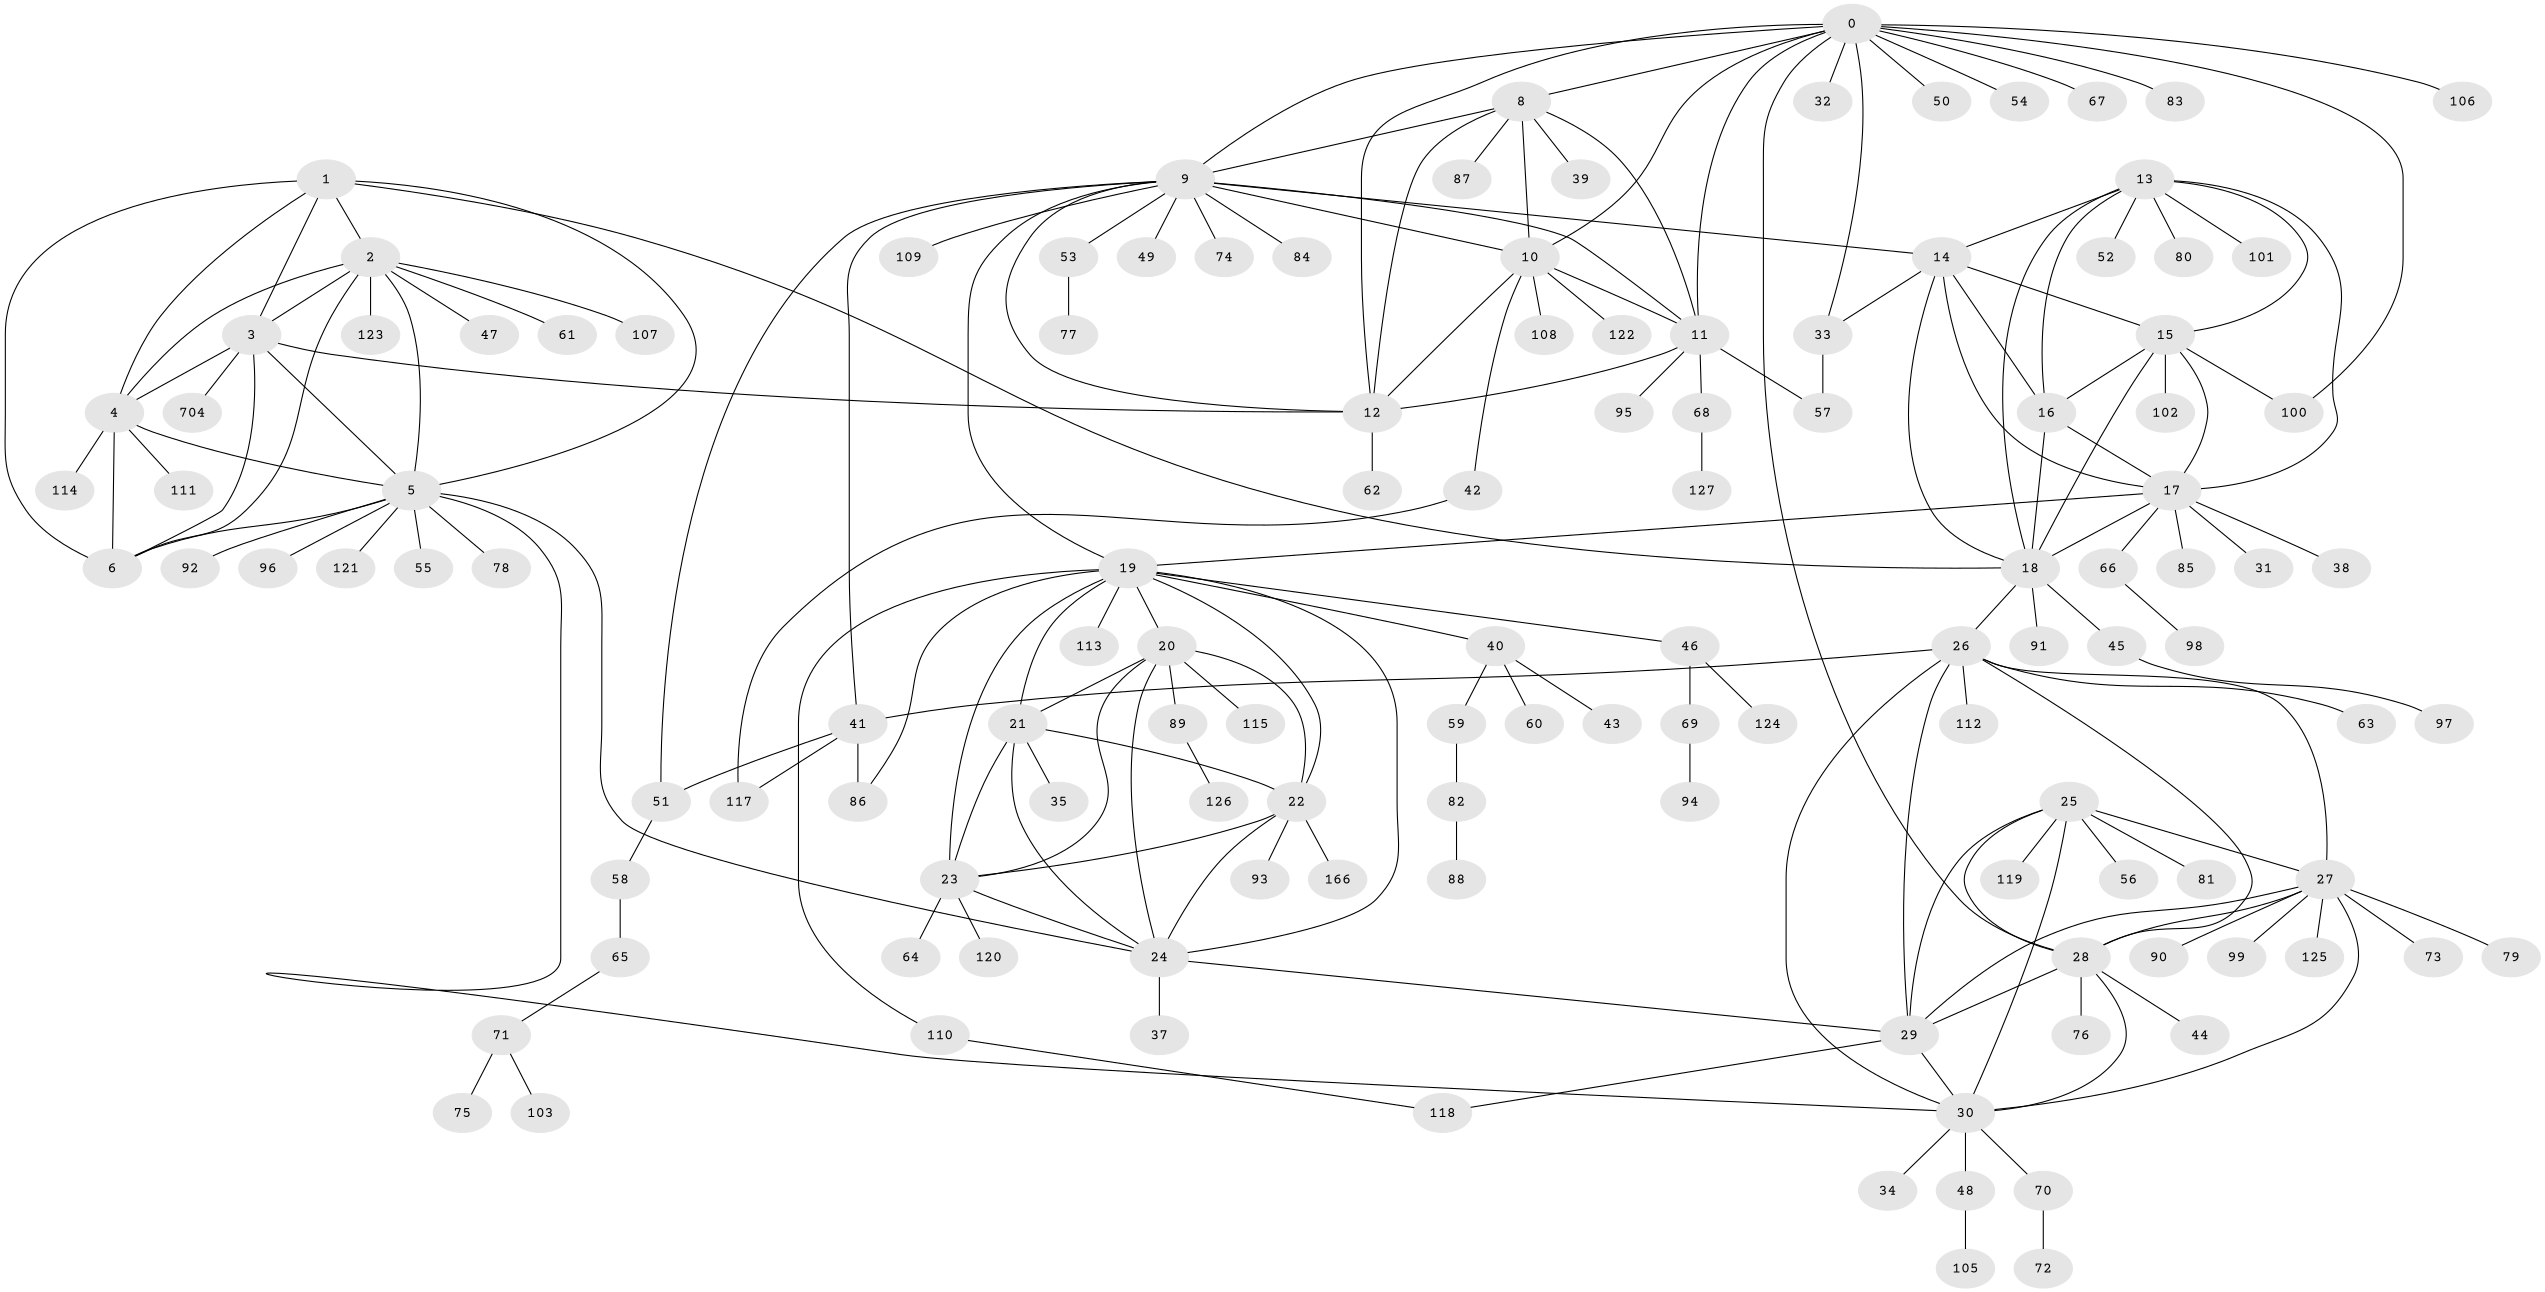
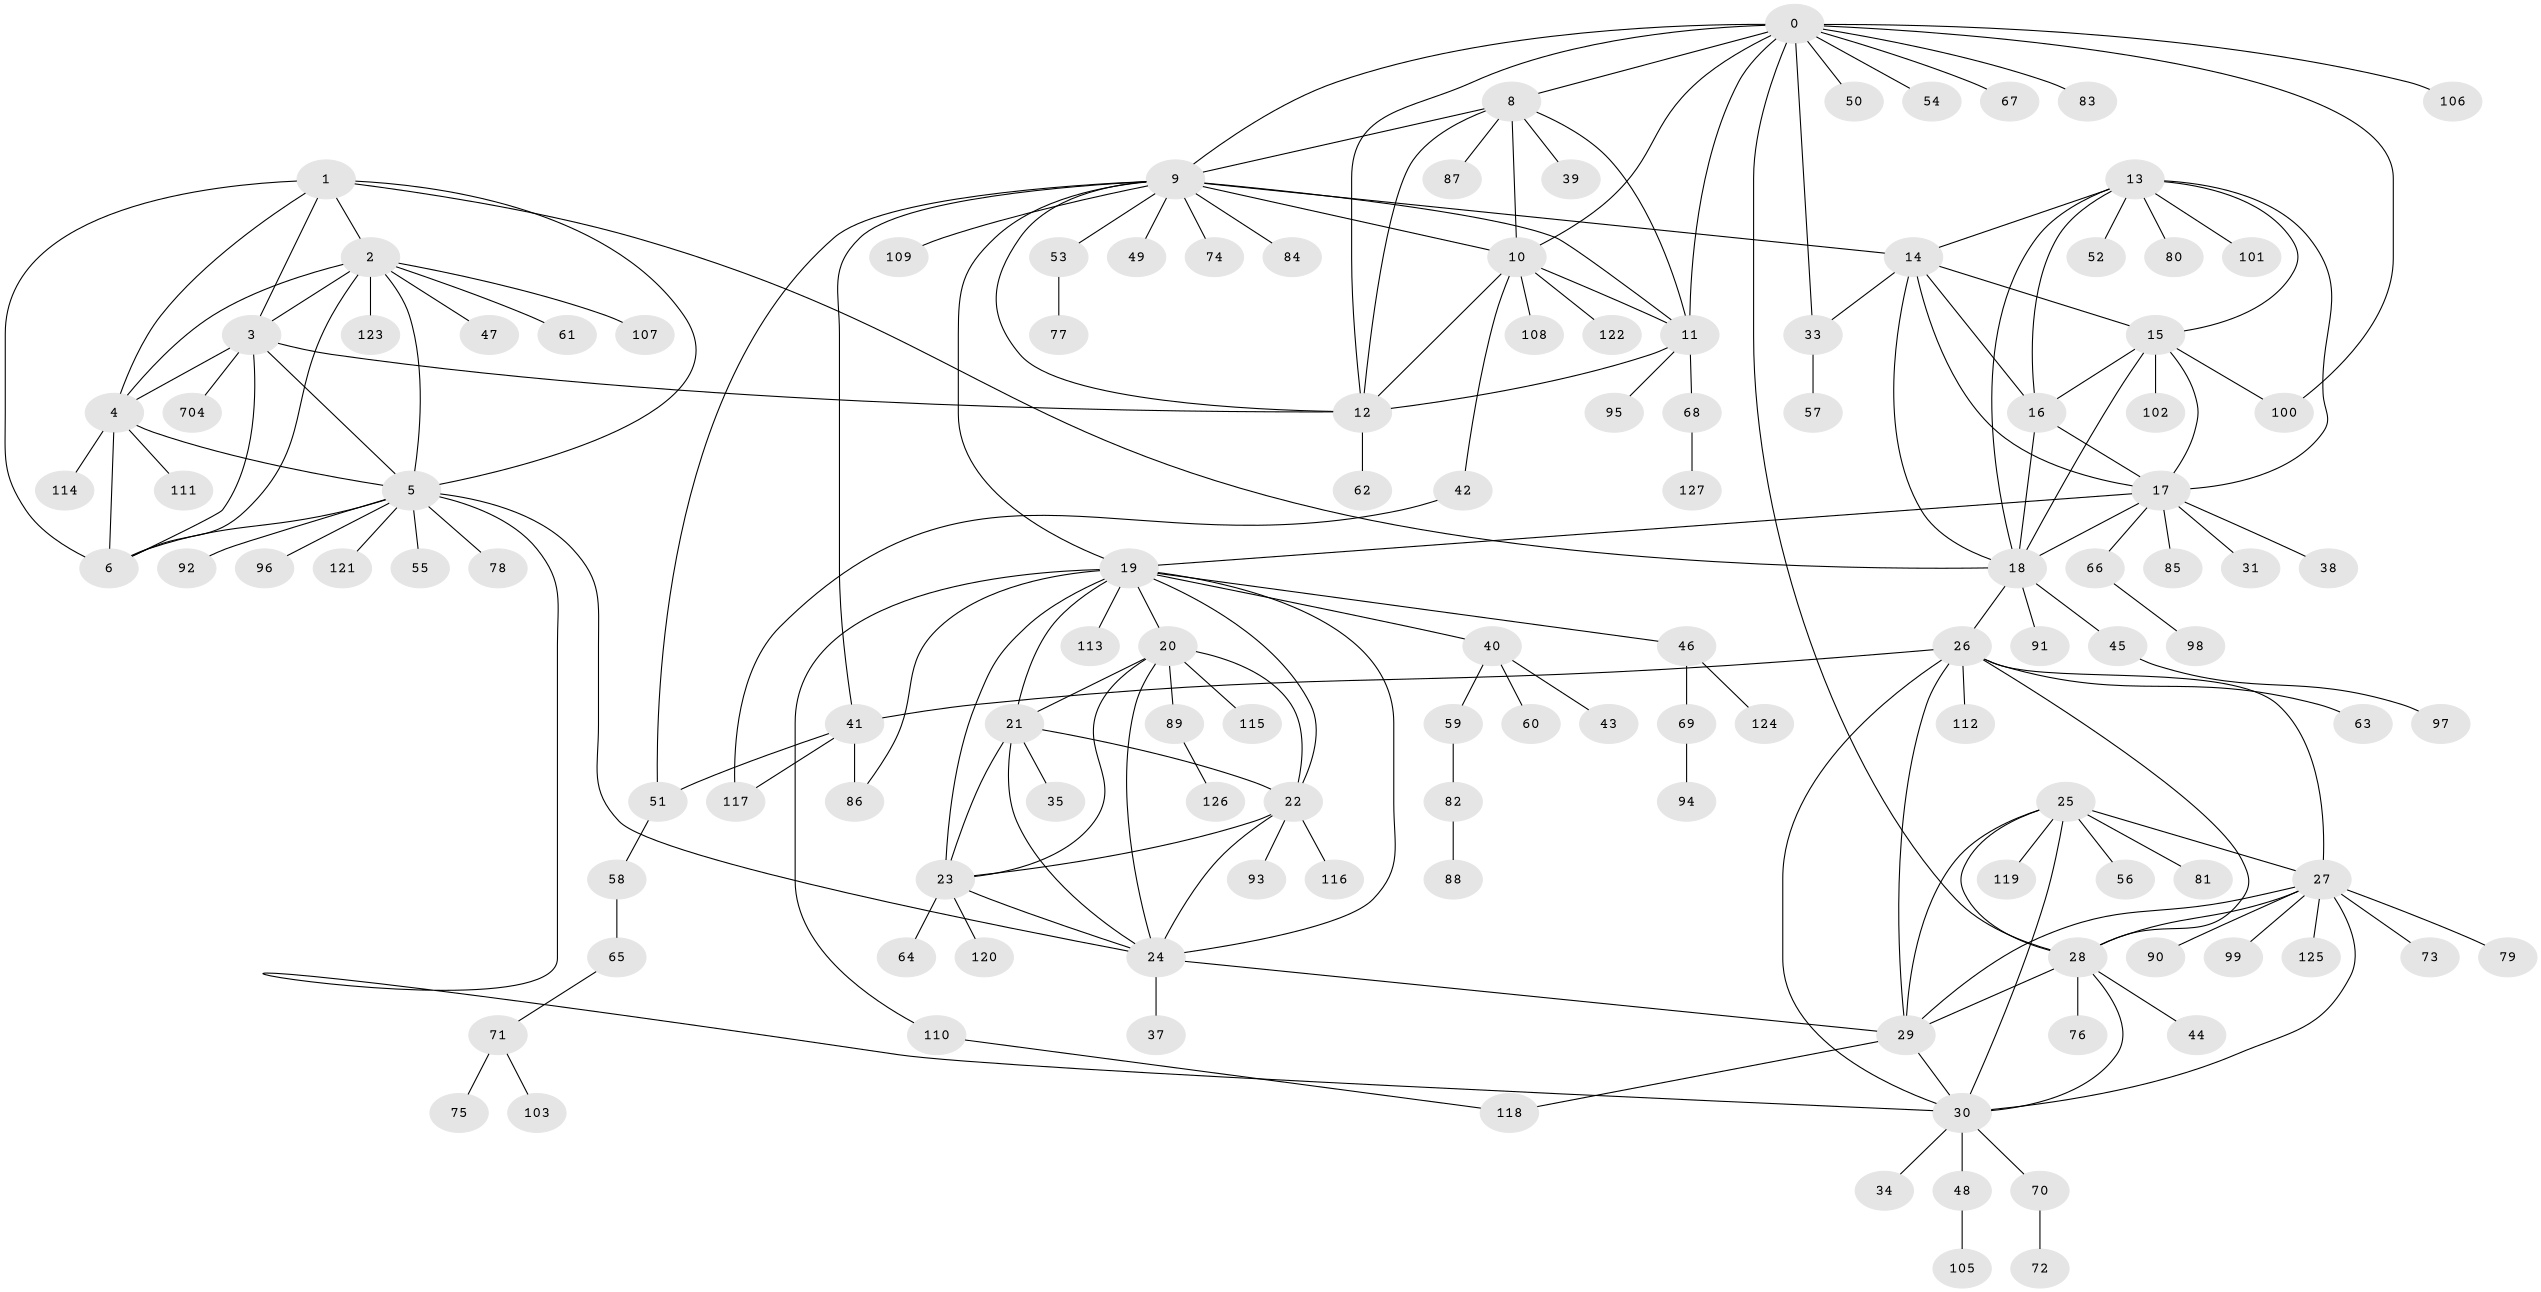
(1823, 102) -> none
(1757, 371) -> none
(1338, 880) -> (1334, 880)
